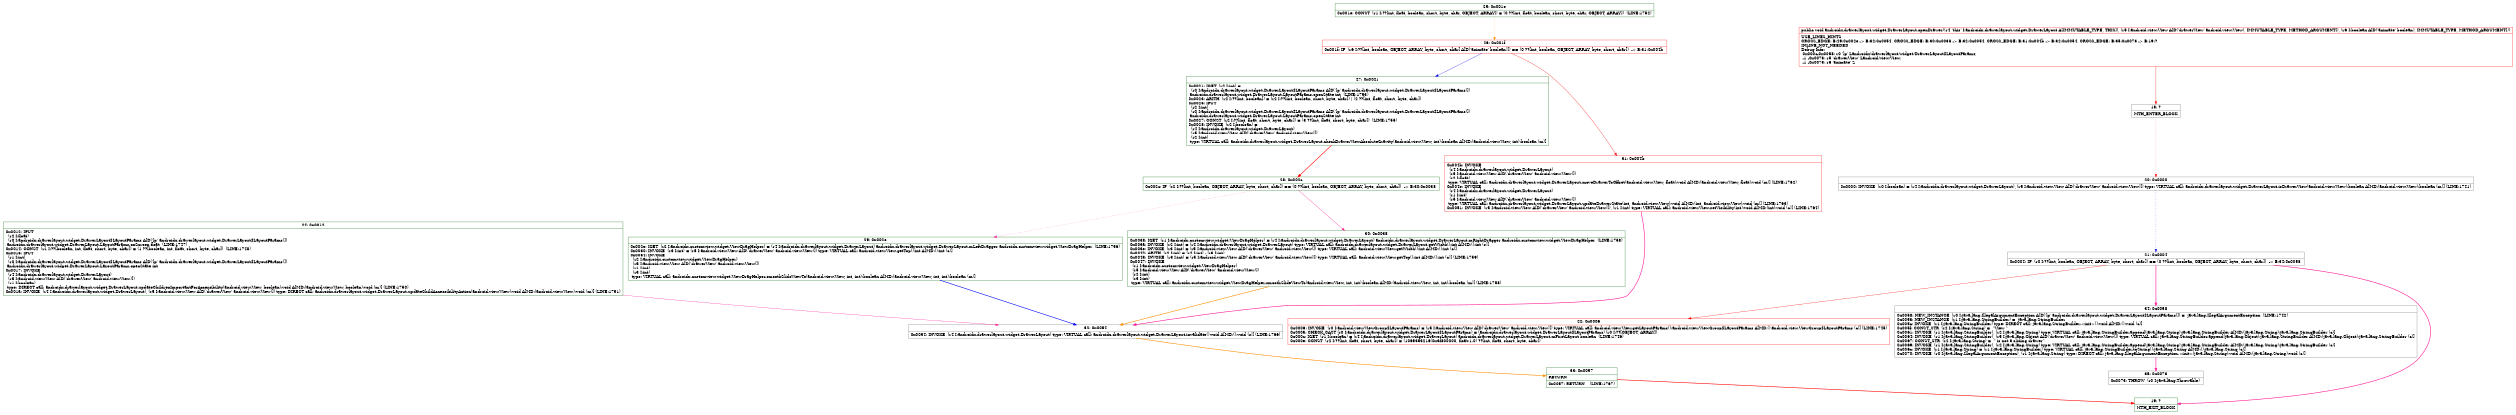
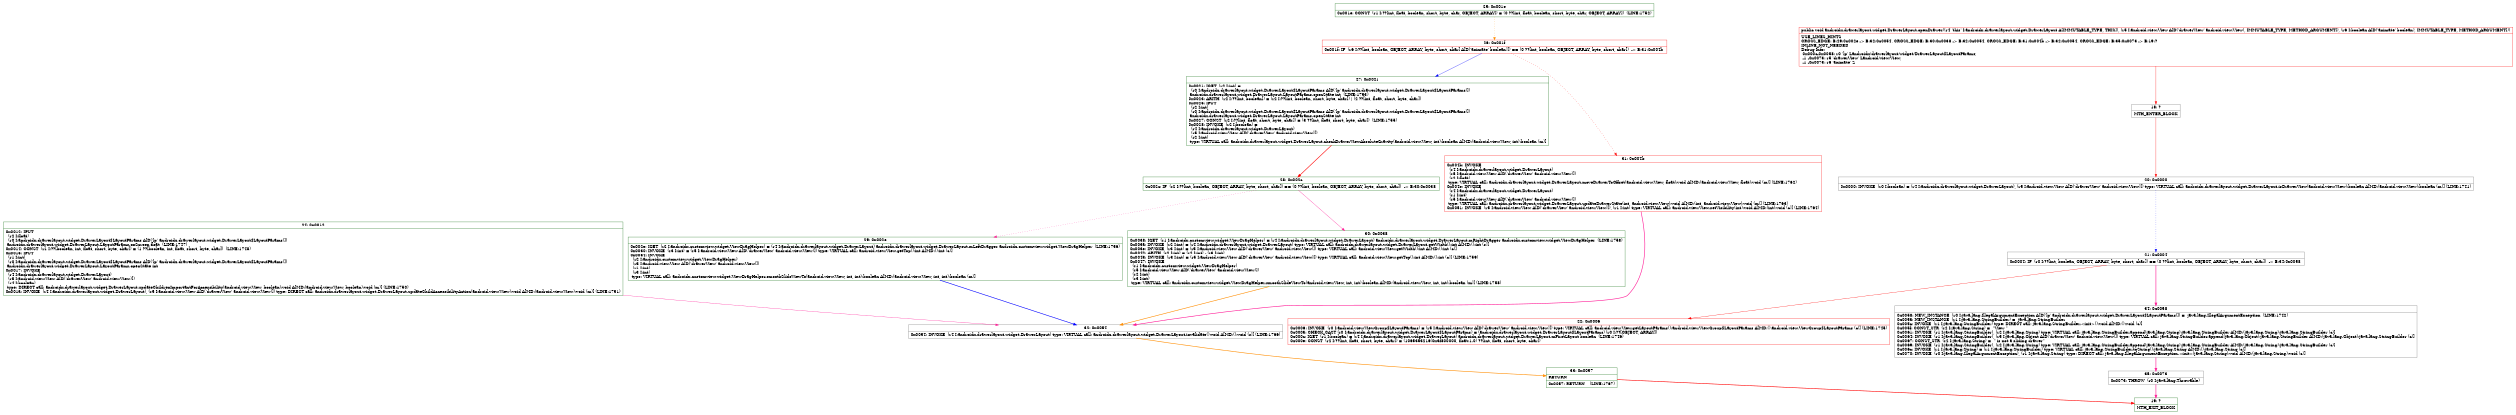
(1571, 95) -> (1571, 95)
(2156, 146) -> (2156, 146)
(21, 283) -> (21, 283)
(2405, 368) -> (2156, 390)
